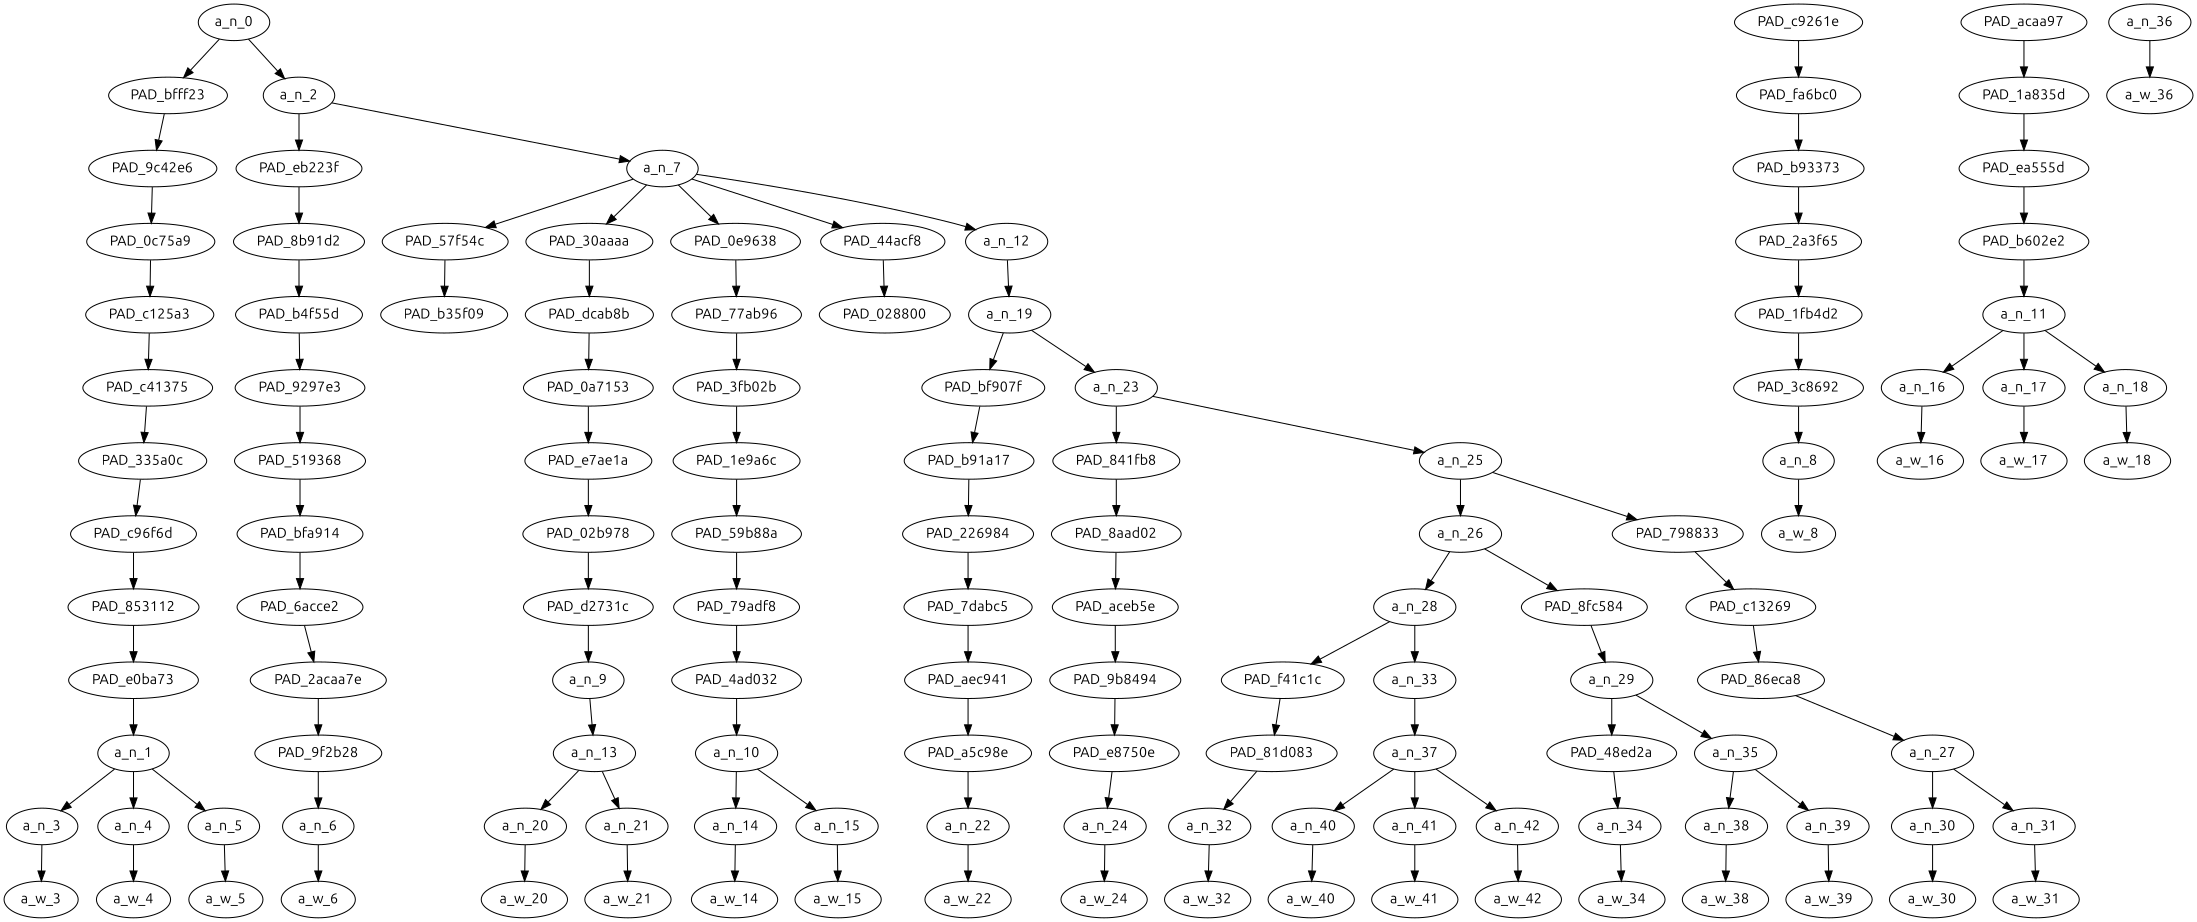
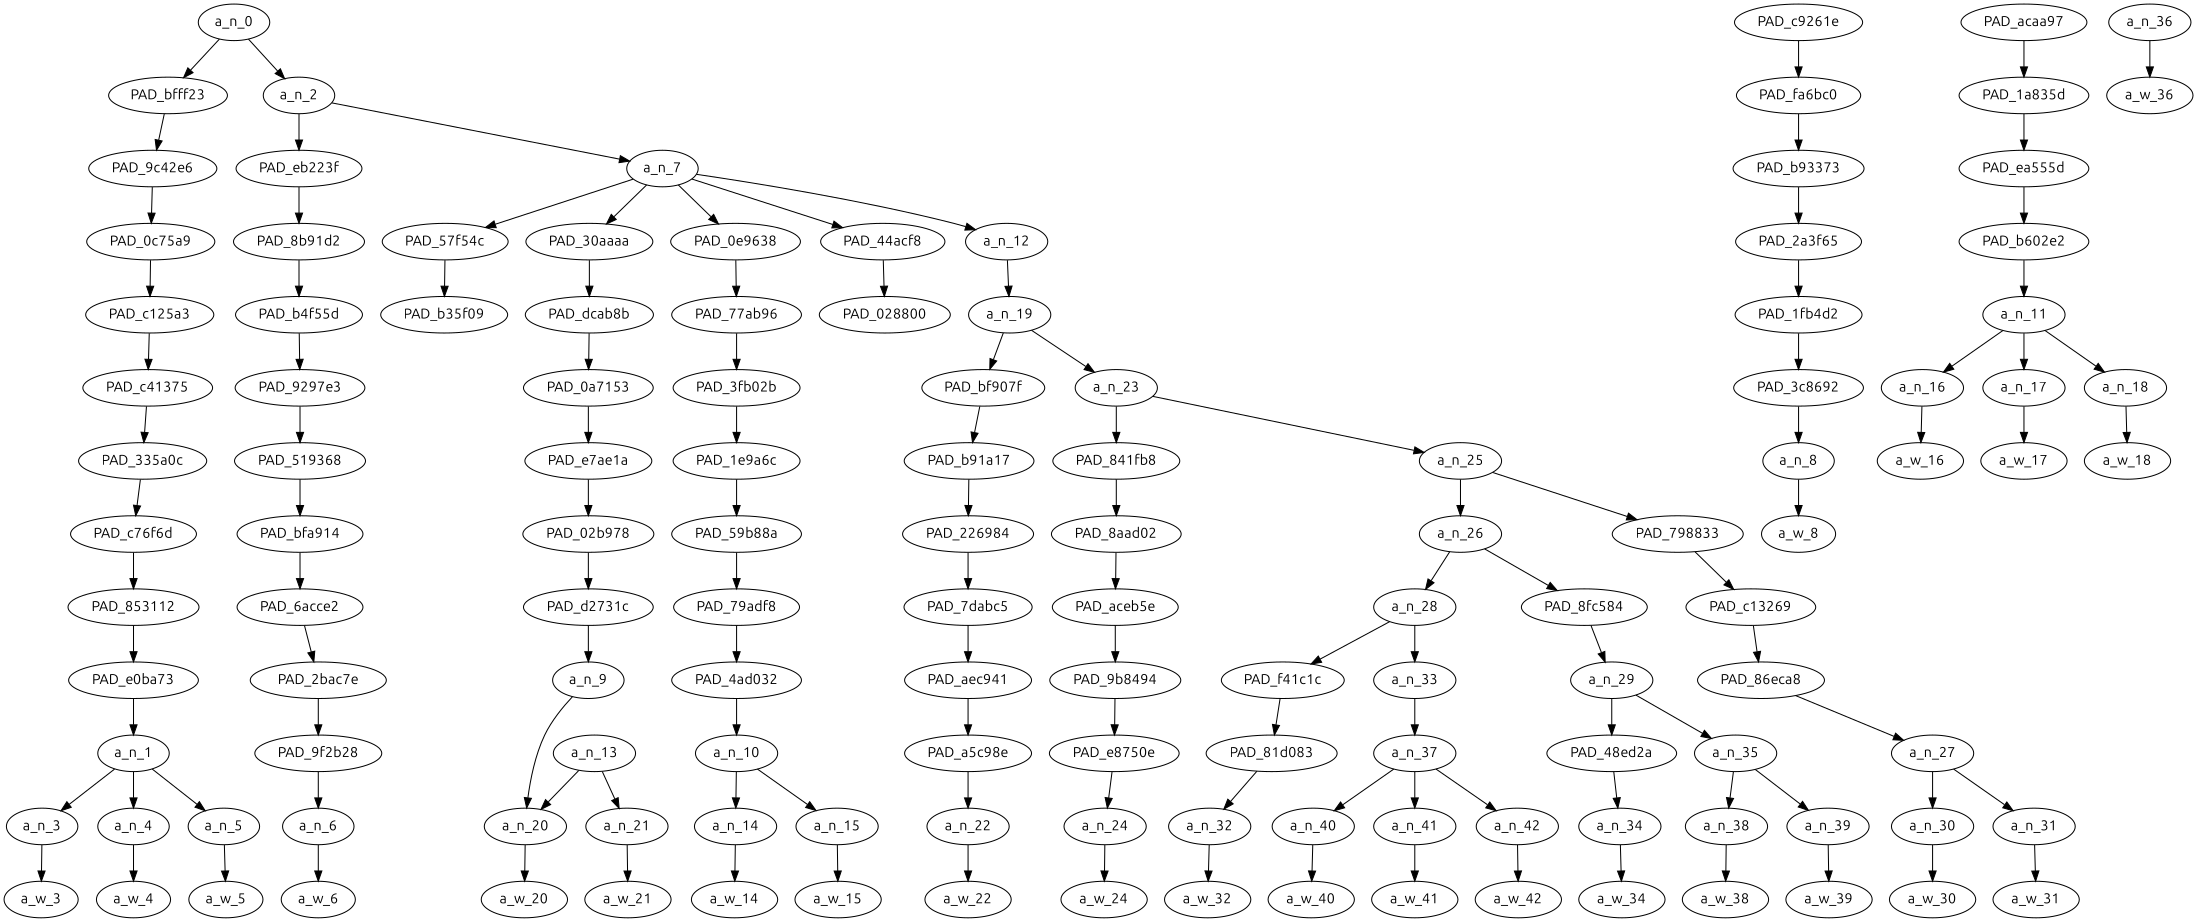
(134, 534) -> (134, 534)
(318, 680) -> (318, 680)
(591, 712) -> (541, 743)
